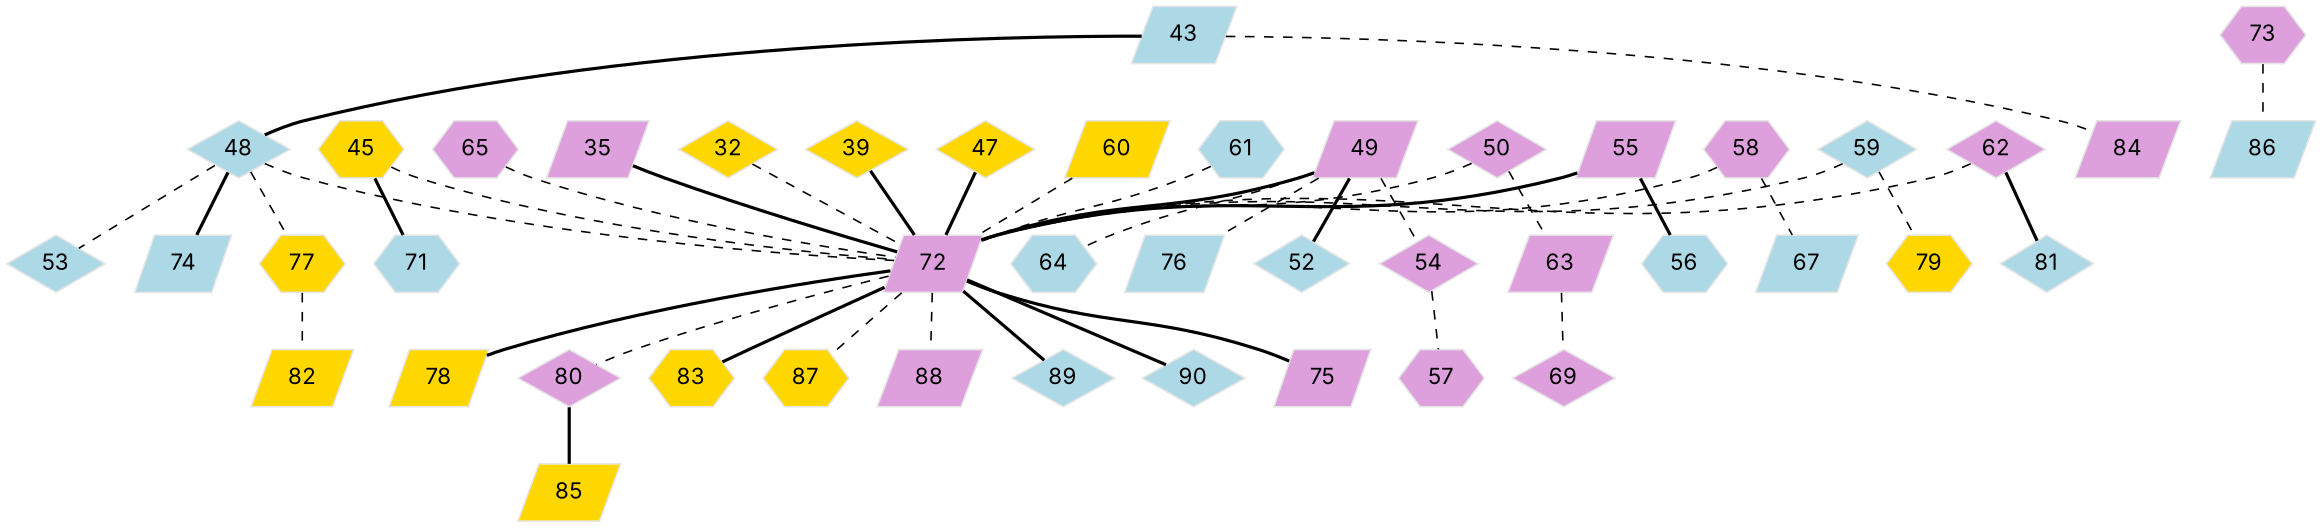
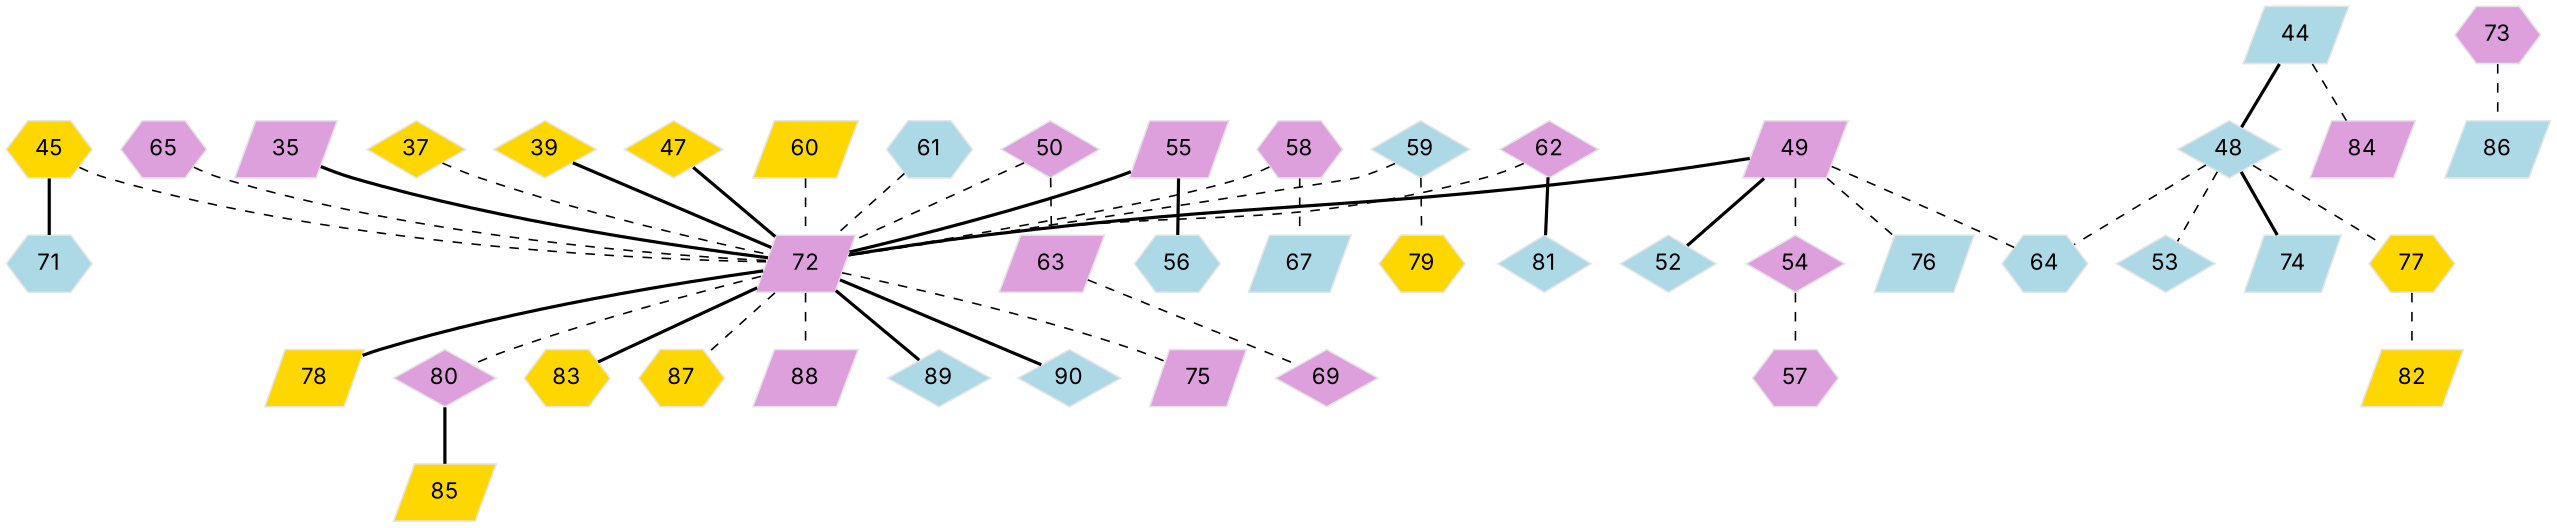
(1184, 35) -> (2296, 35)
(728, 149) -> (416, 149)
(576, 231) -> (2140, 205)
(1128, 321) -> (1005, 311)
